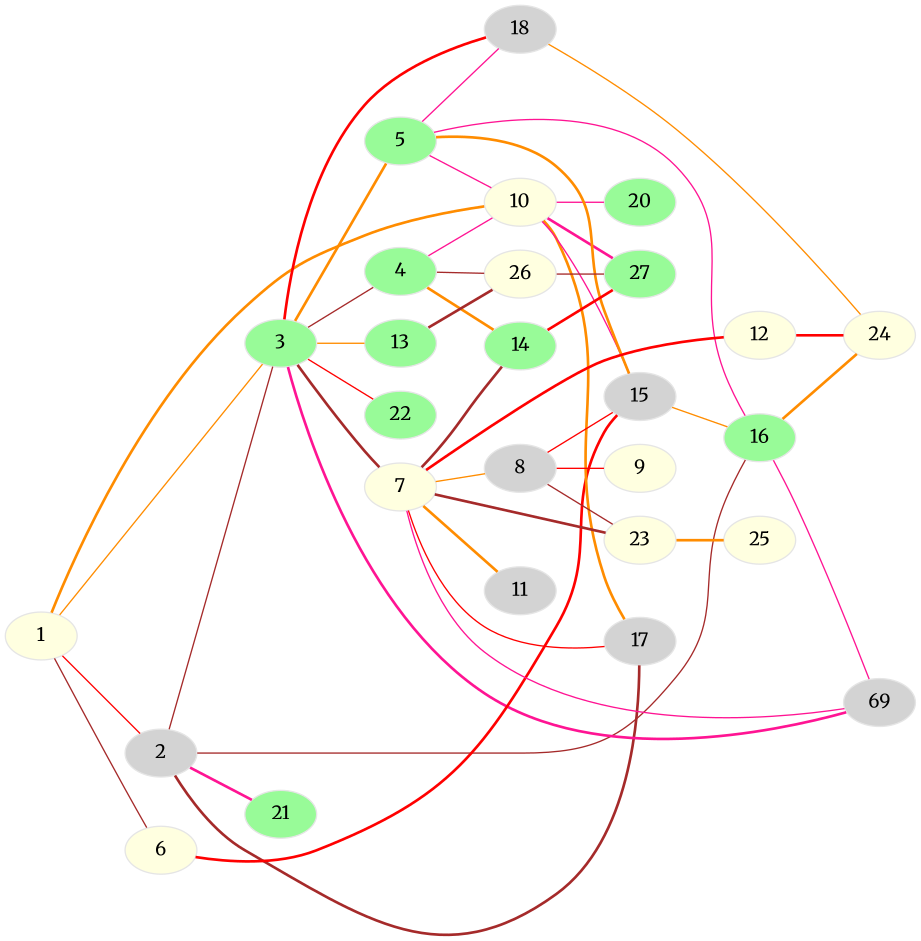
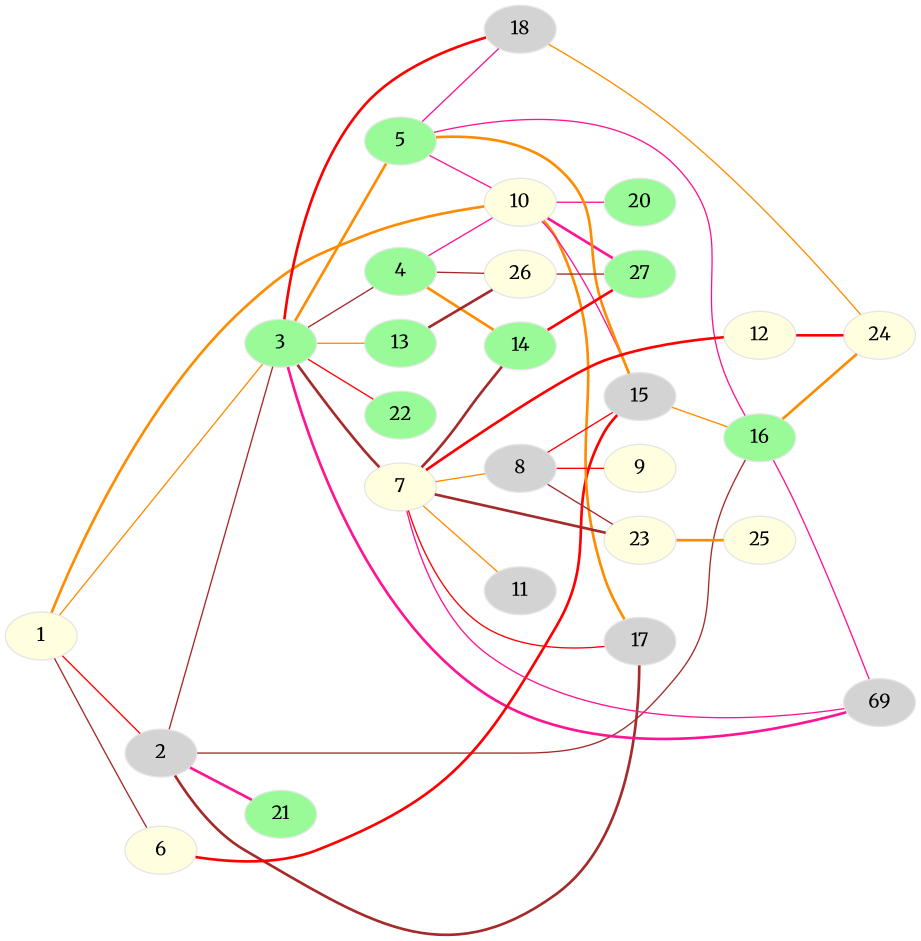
(460, 539) -> (460, 539)
